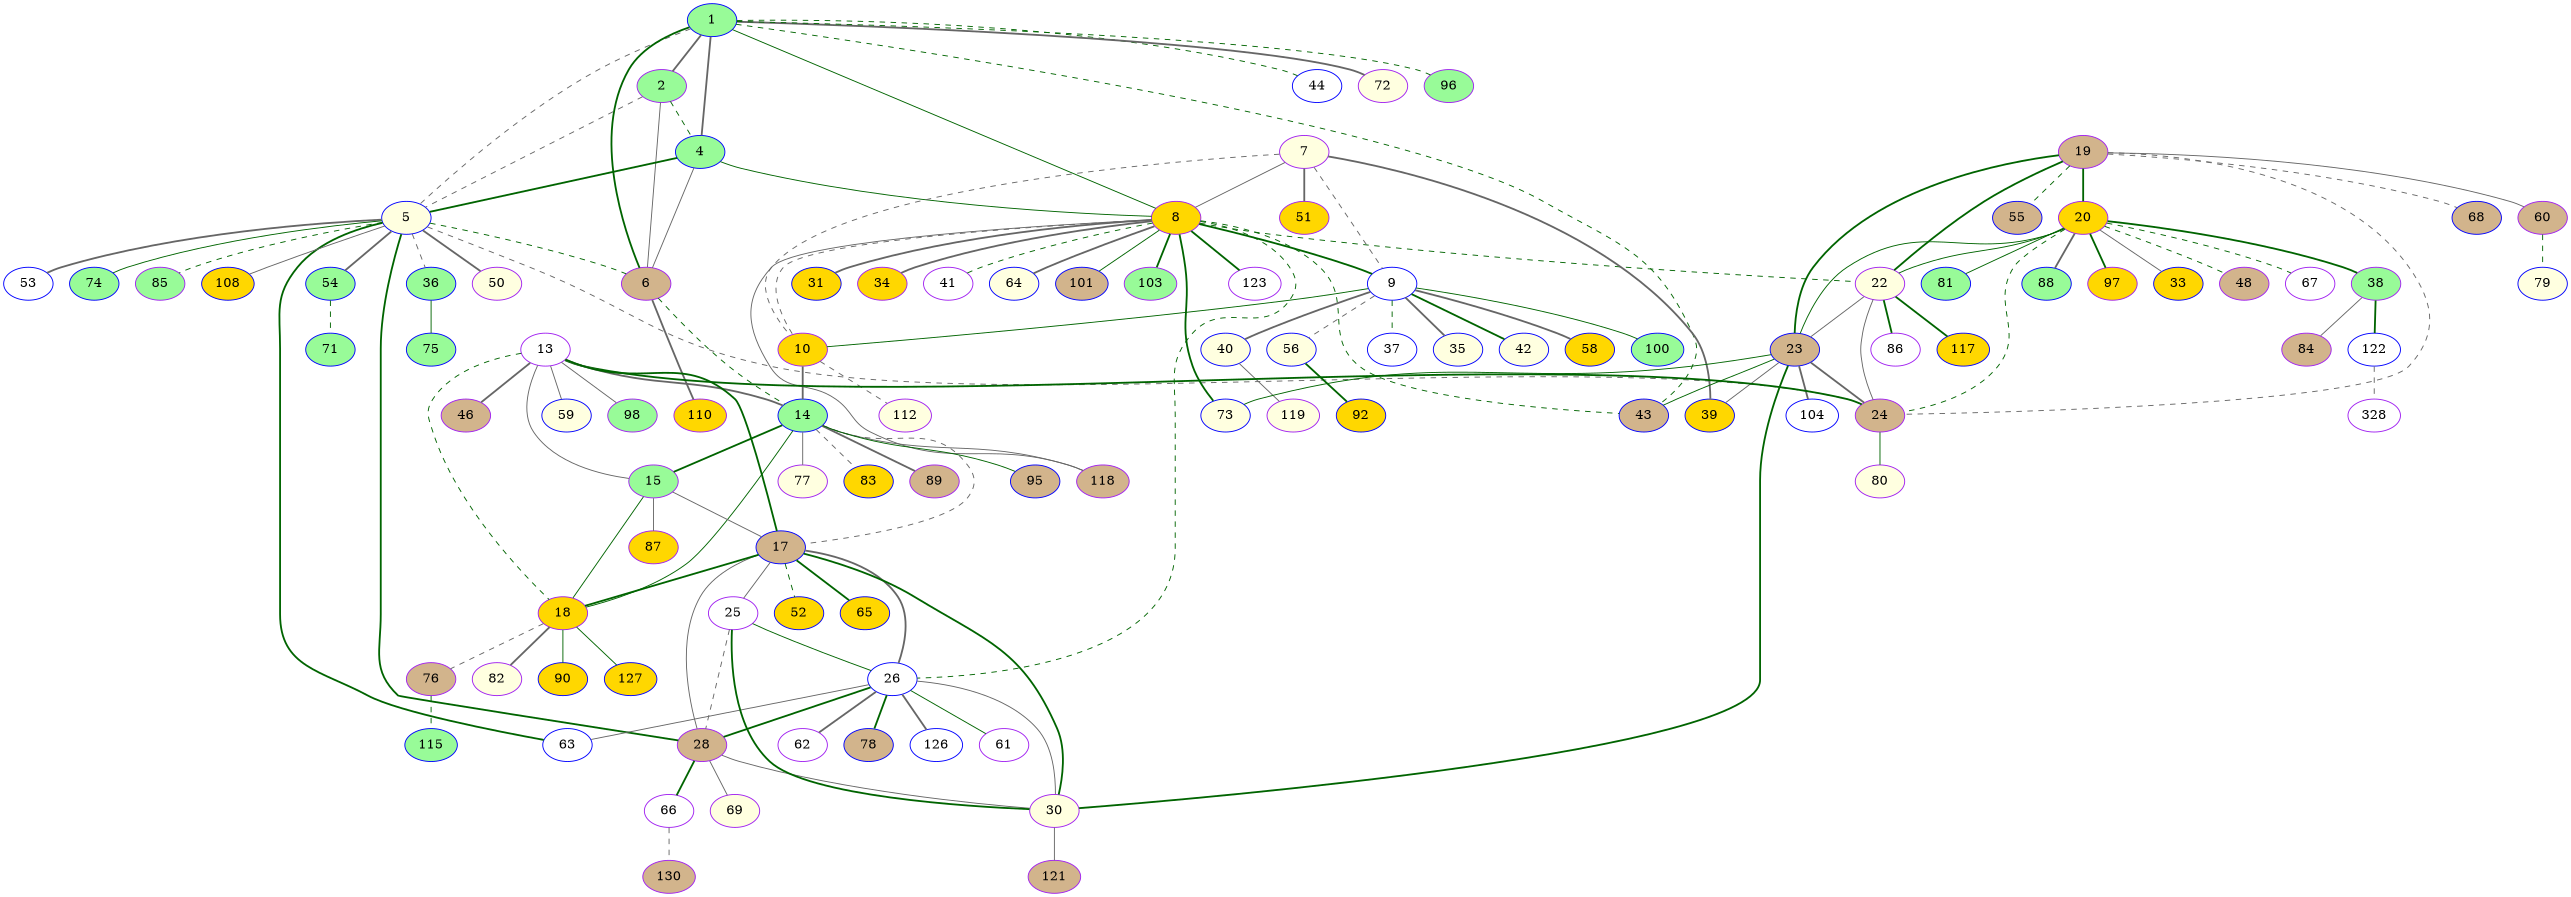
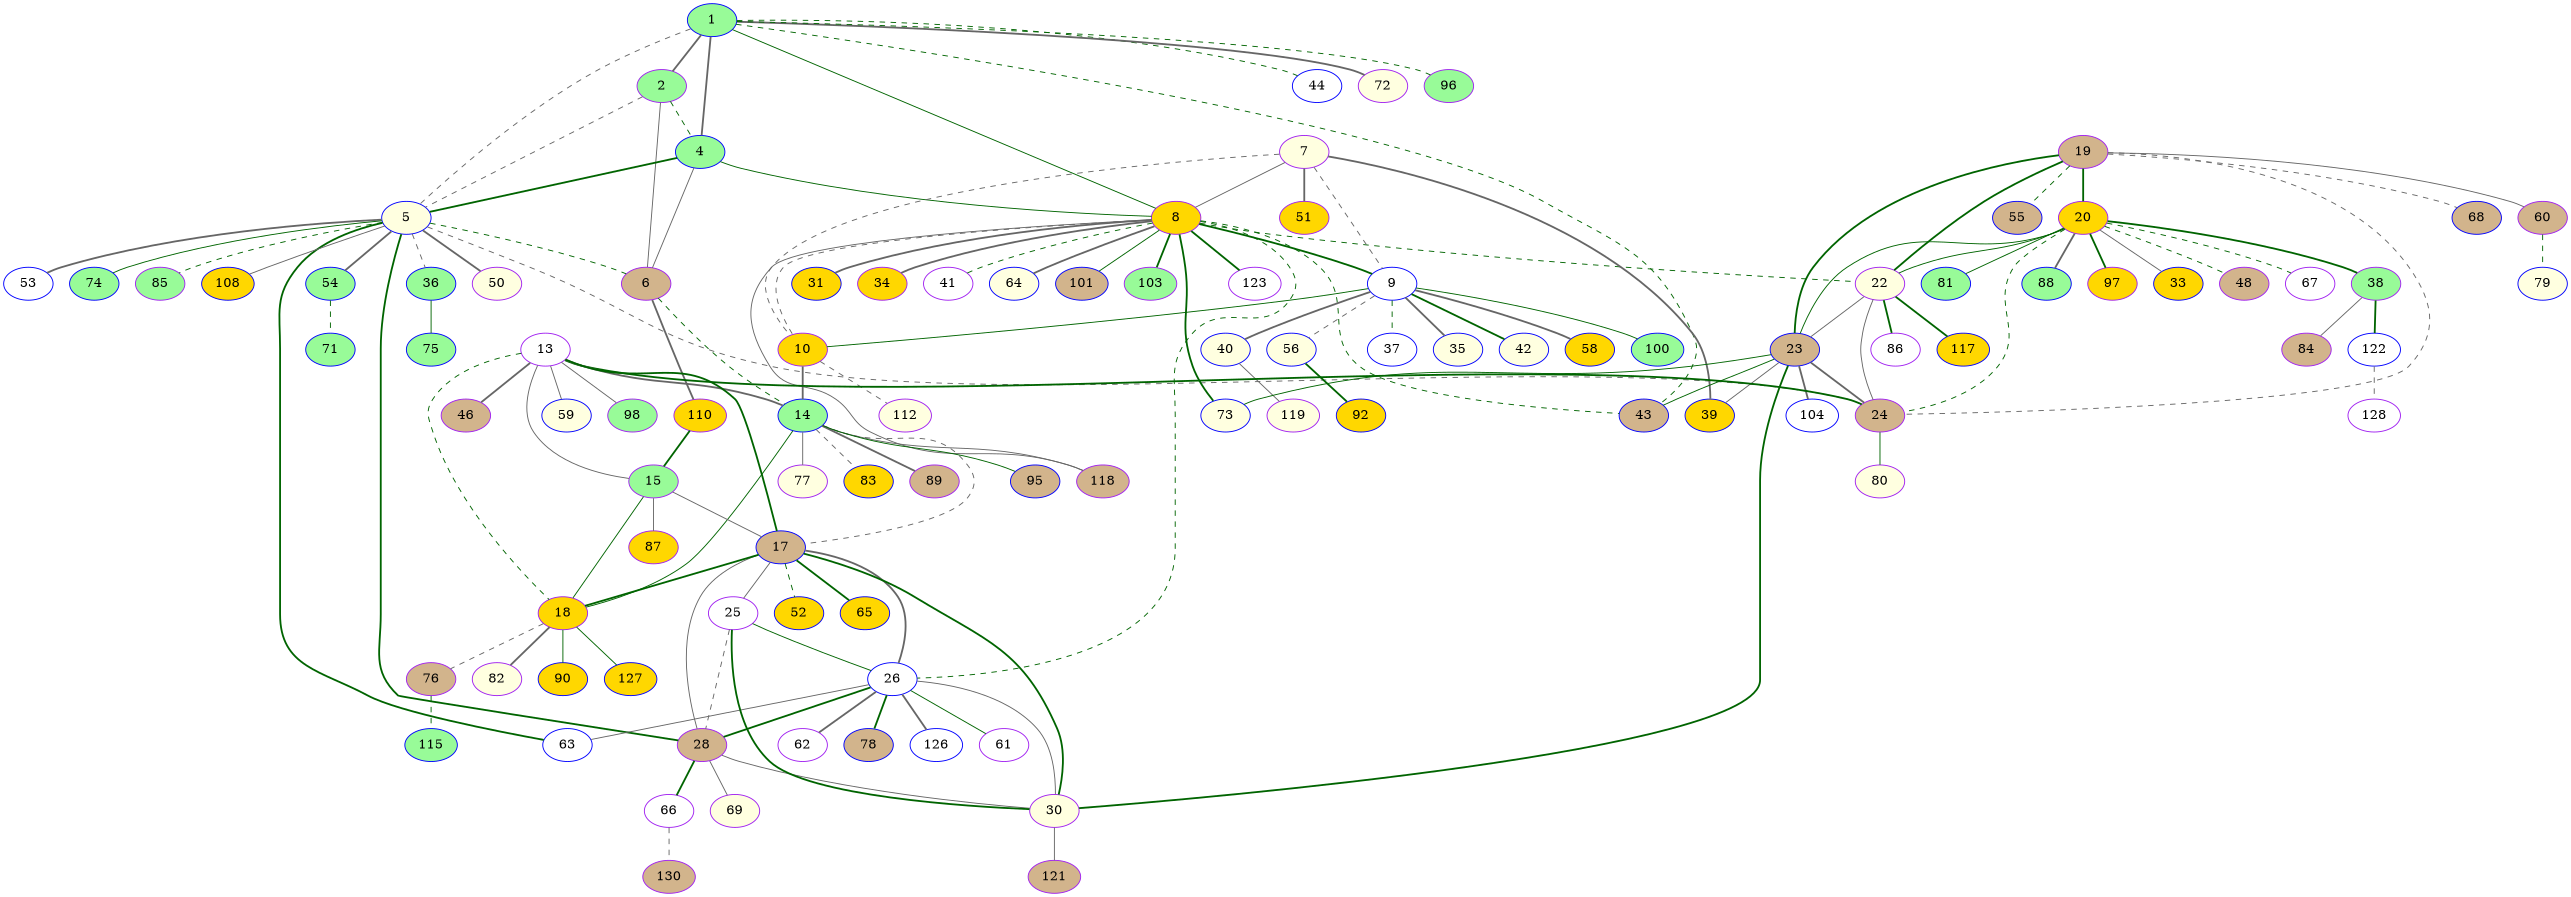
(612, 132) -> none
(2374, 416) -> (2374, 416)
(728, 449) -> (677, 449)
